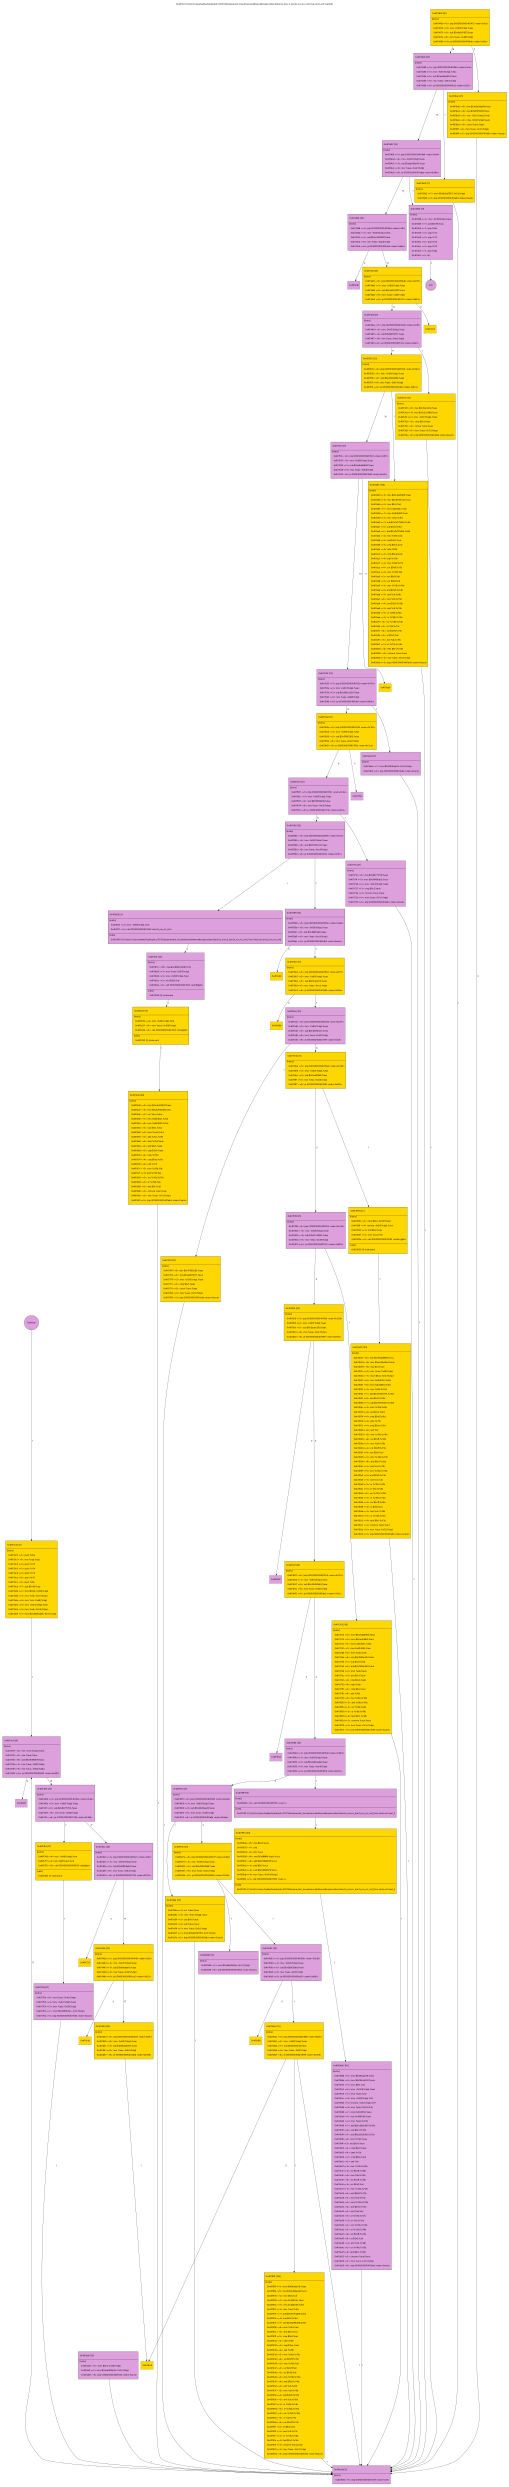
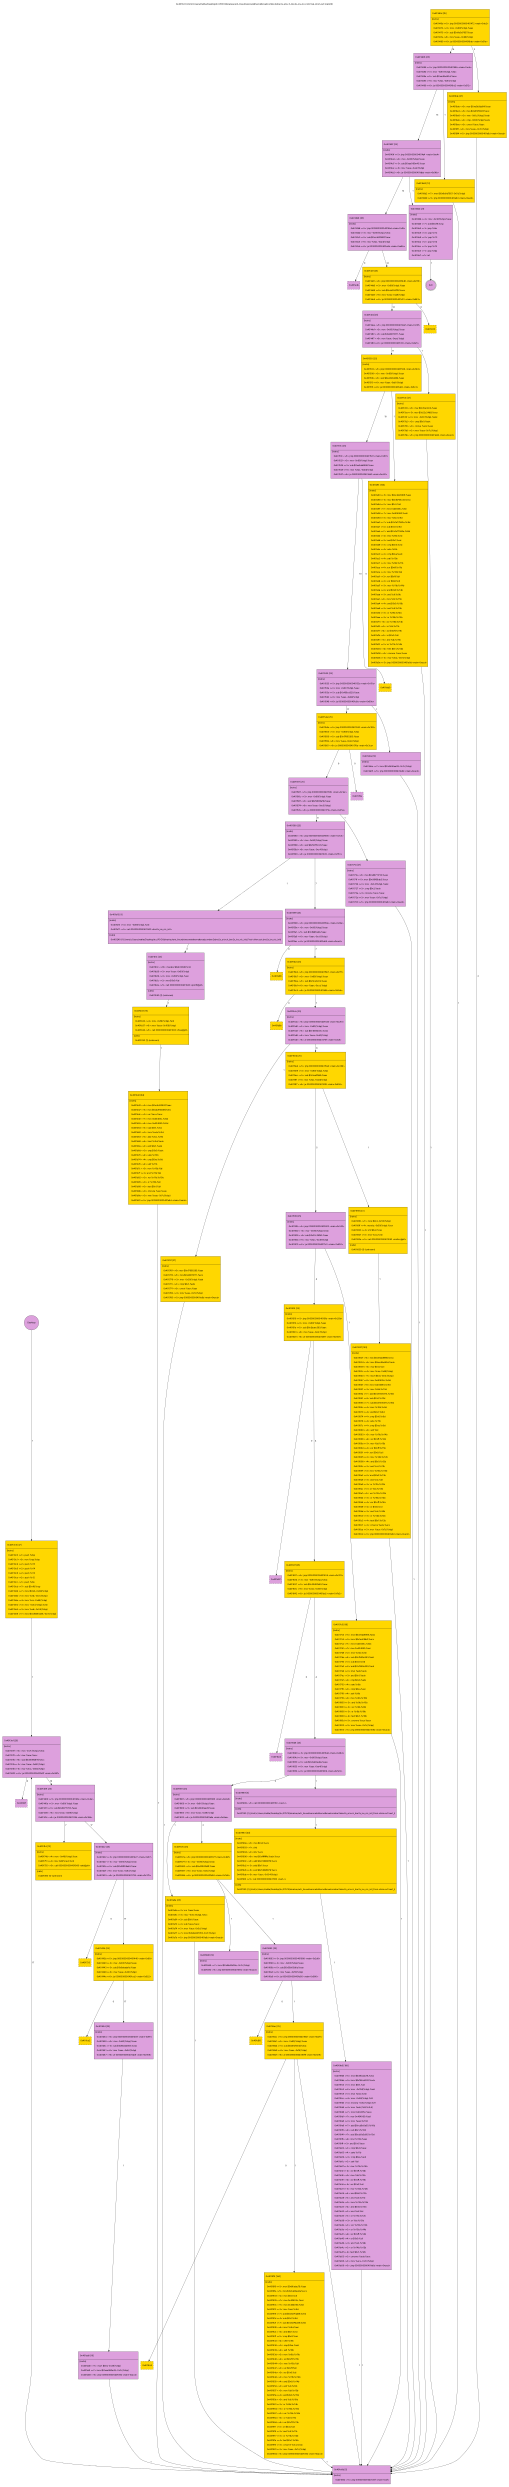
(64, 2002) -> none
(124, 2041) -> (124, 2041)
(136, 2209) -> (116, 2205)
